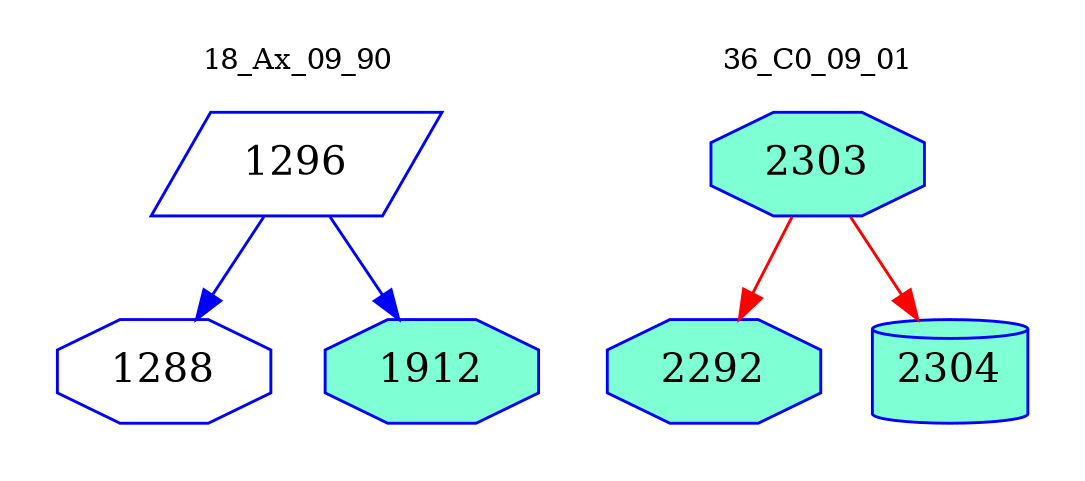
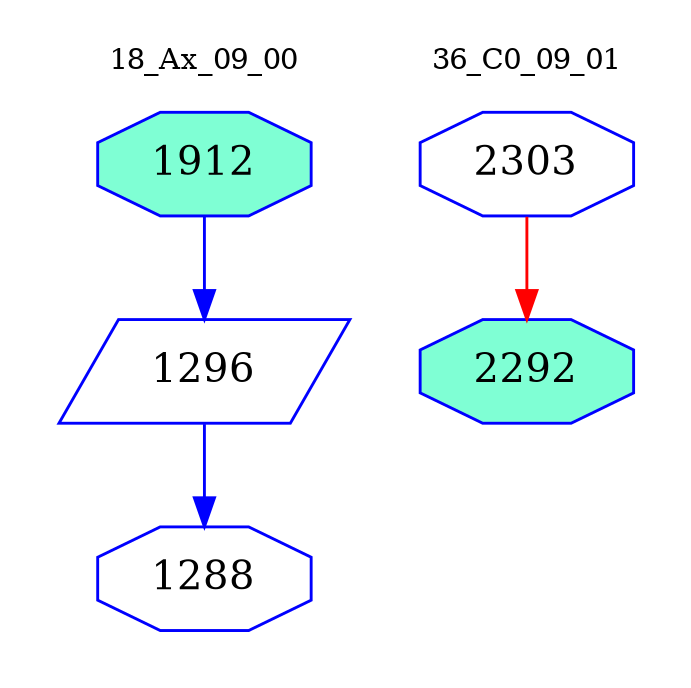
(298, 62) -> (204, 62)
(818, 164) -> (527, 164)
(356, 256) -> (204, 254)
(950, 371) -> none
